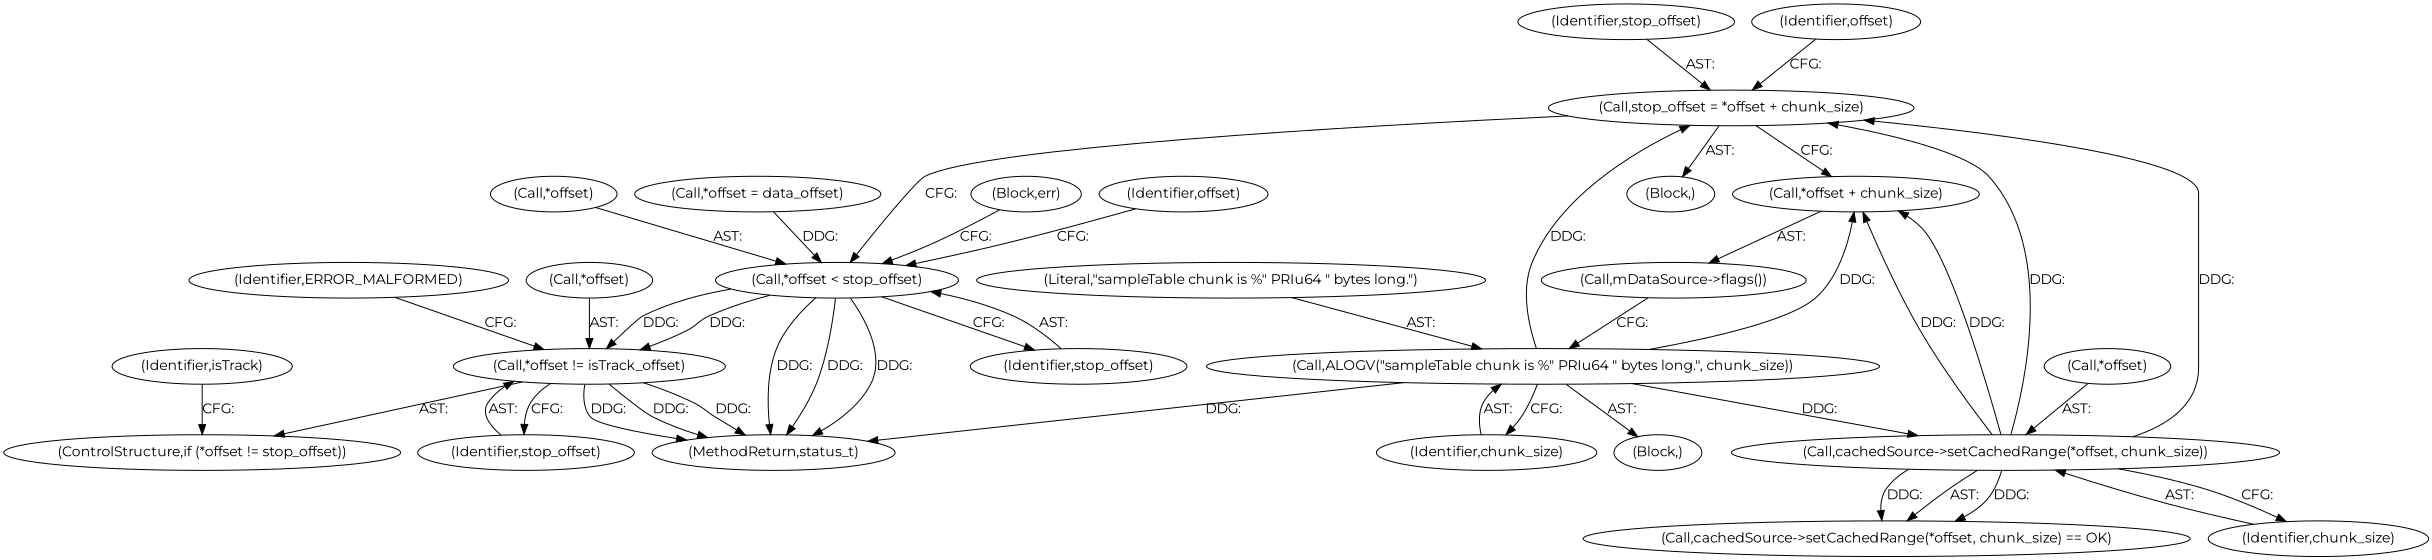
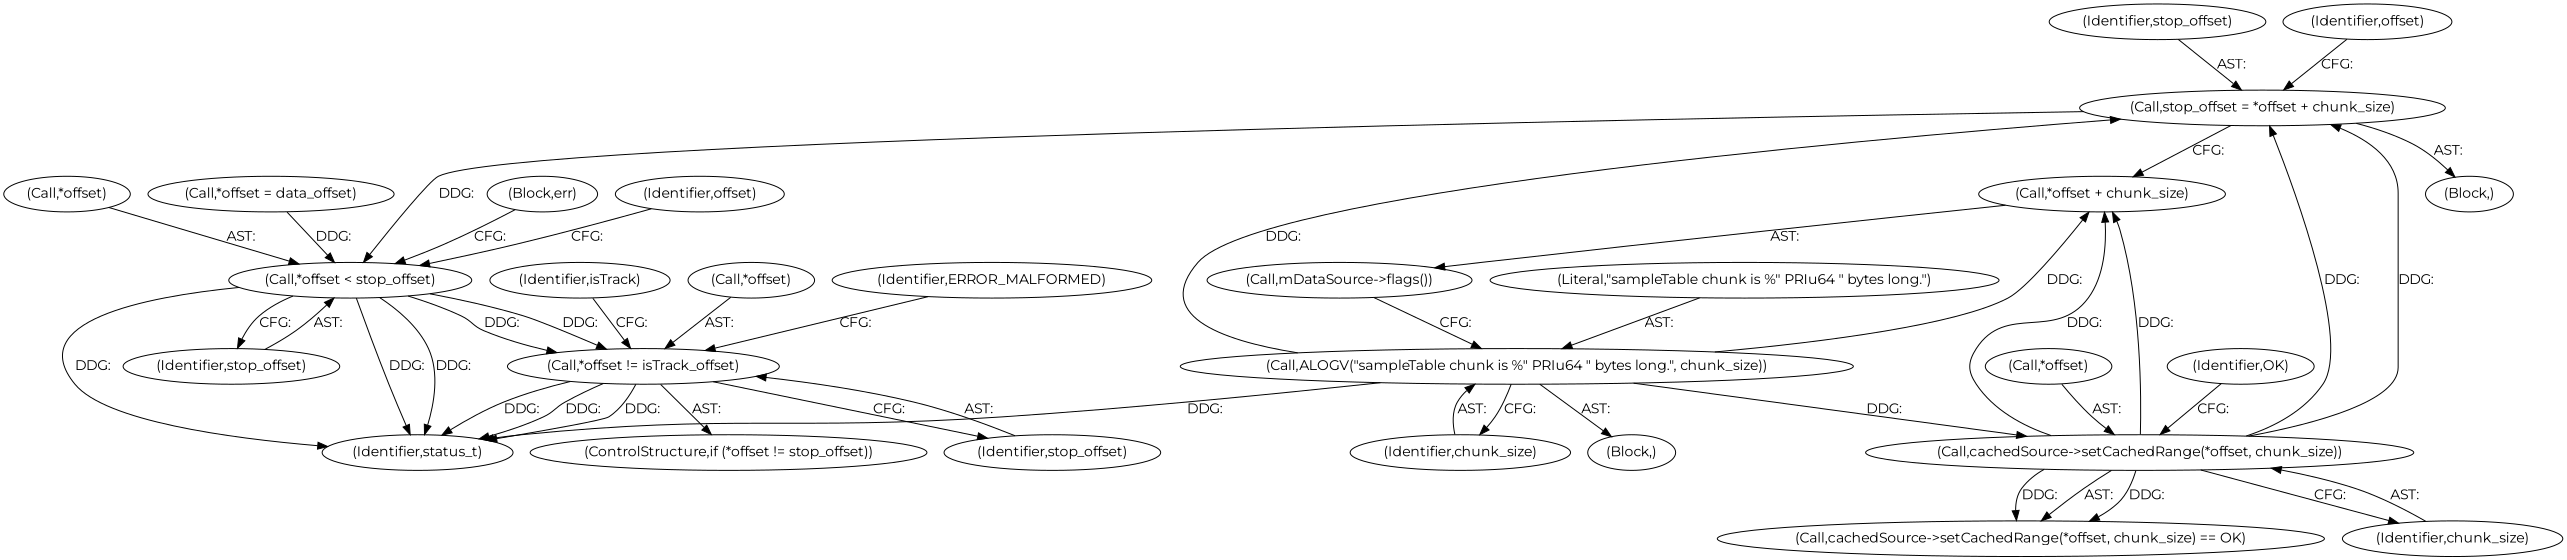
(943, 194) -> (458, 194)
none -> (2241, 366)
(202, 405) -> (609, 319)
(774, 453) -> (418, 453)
